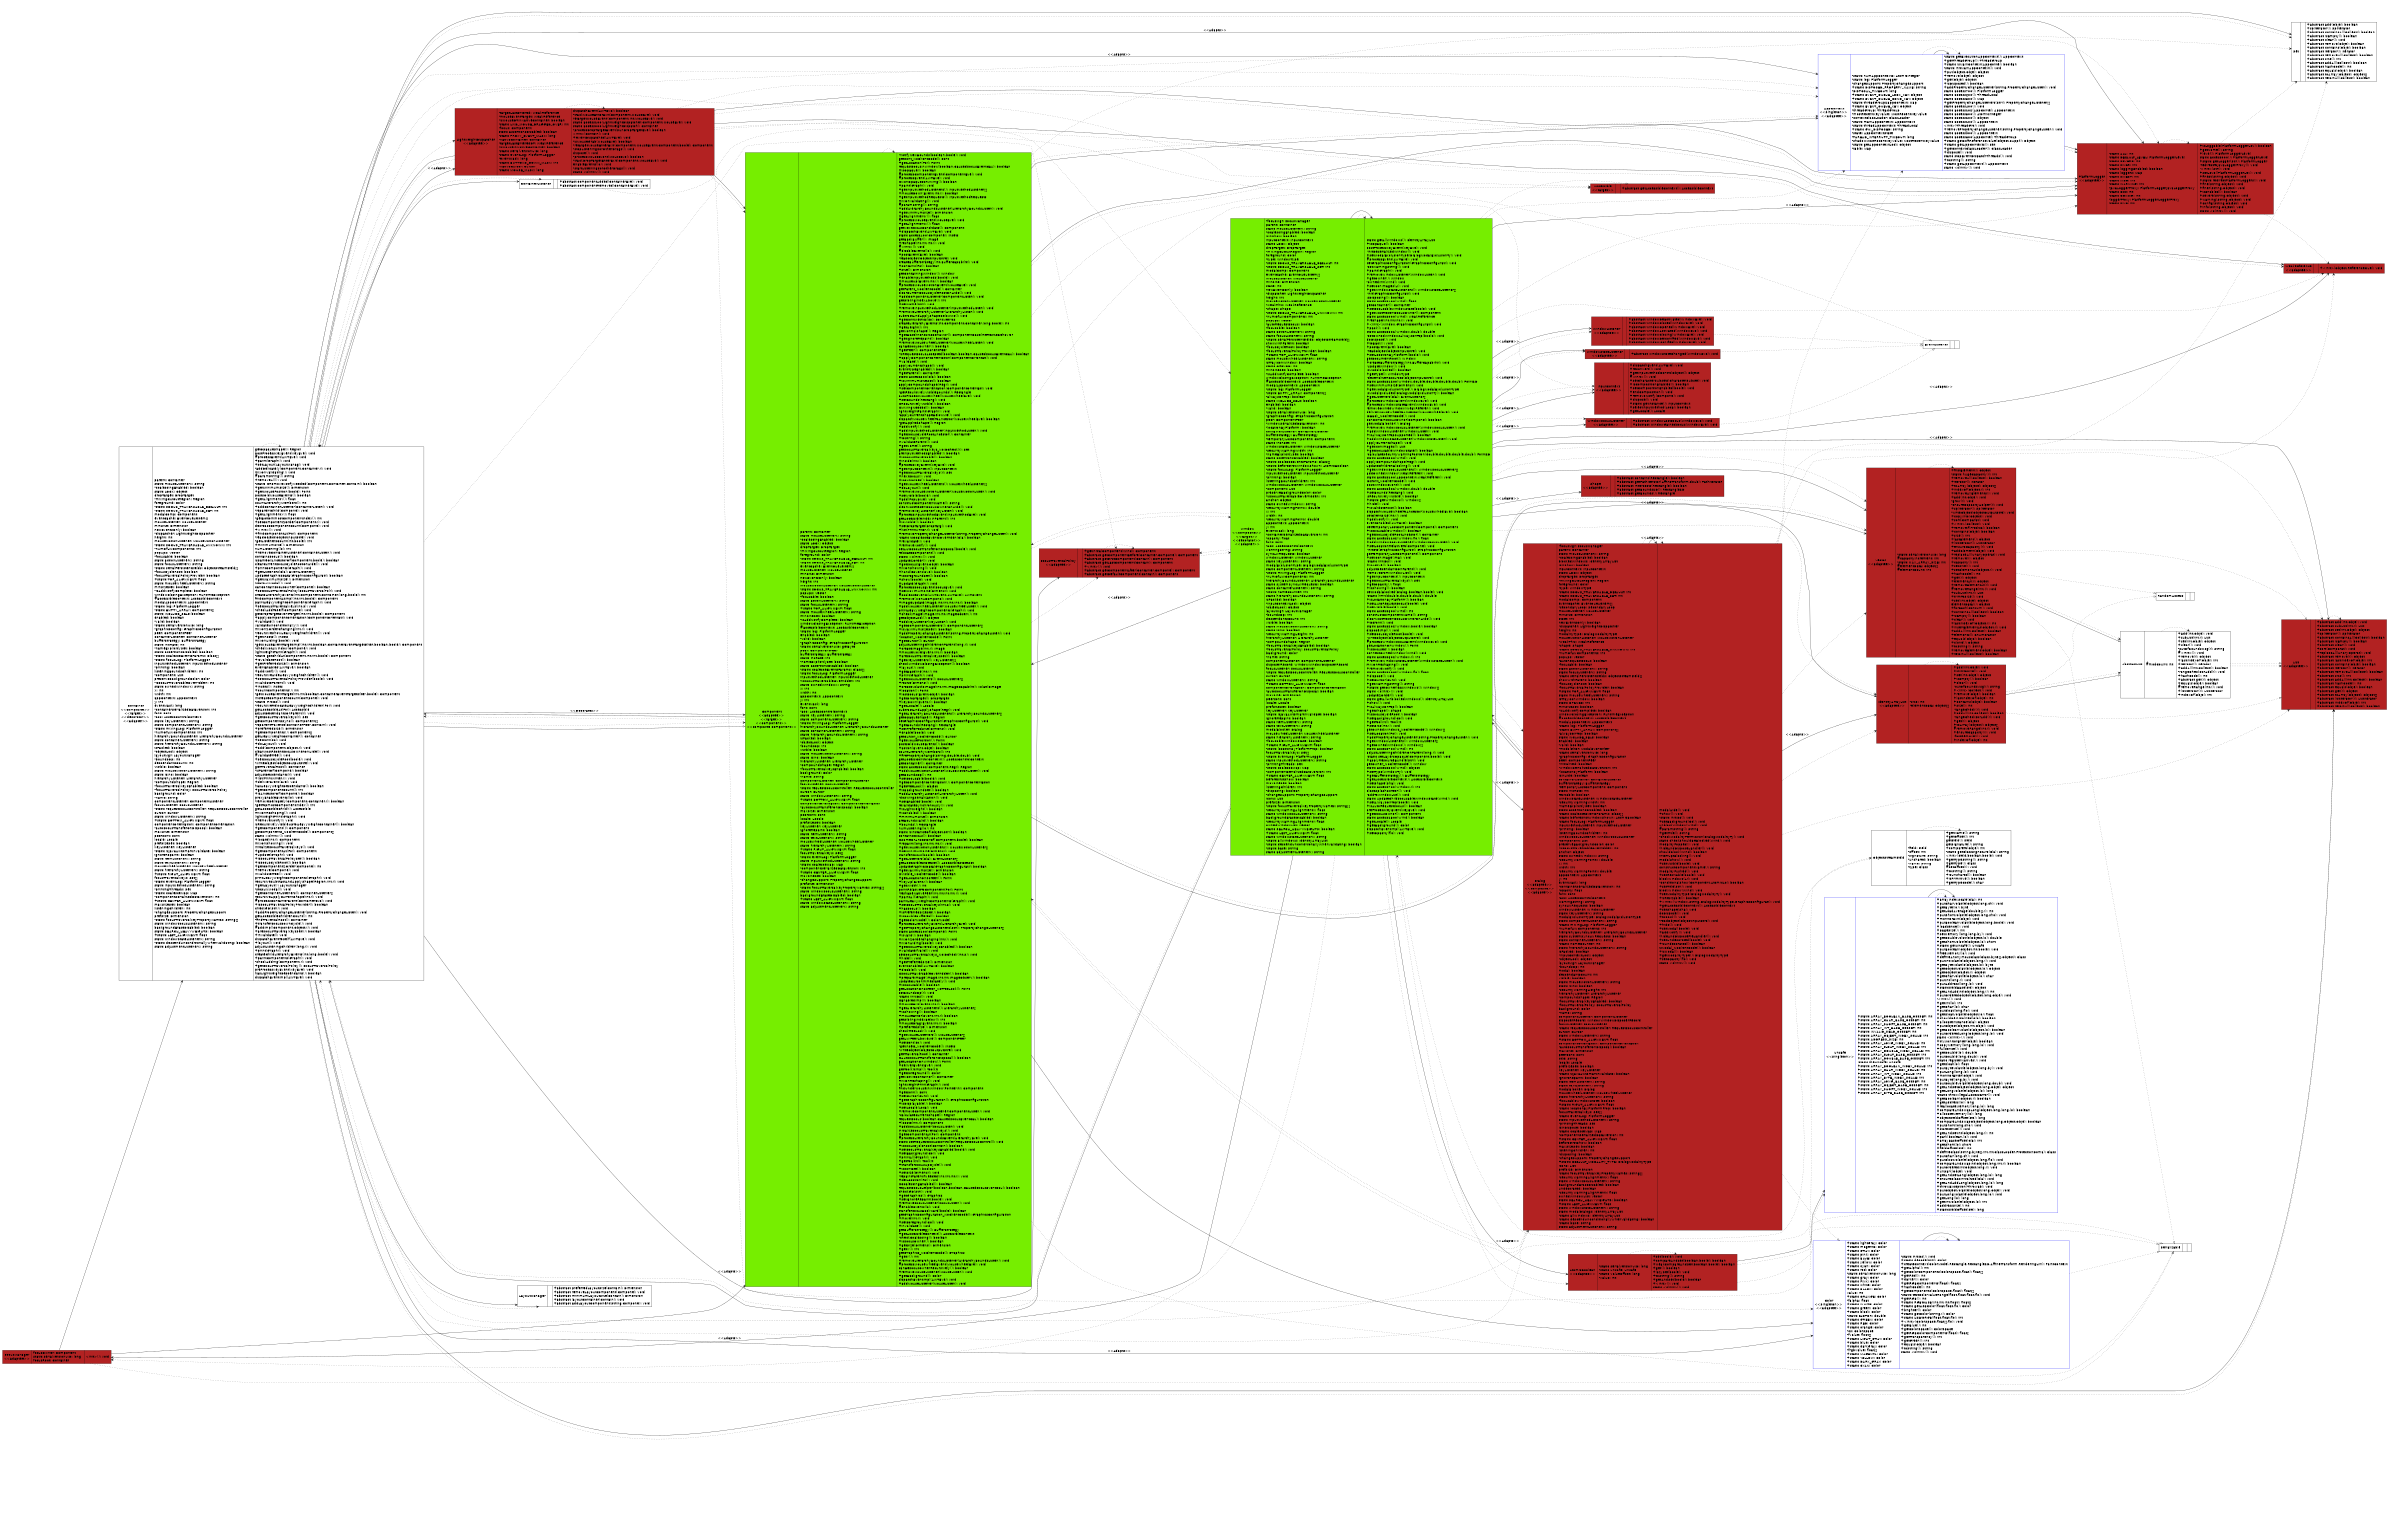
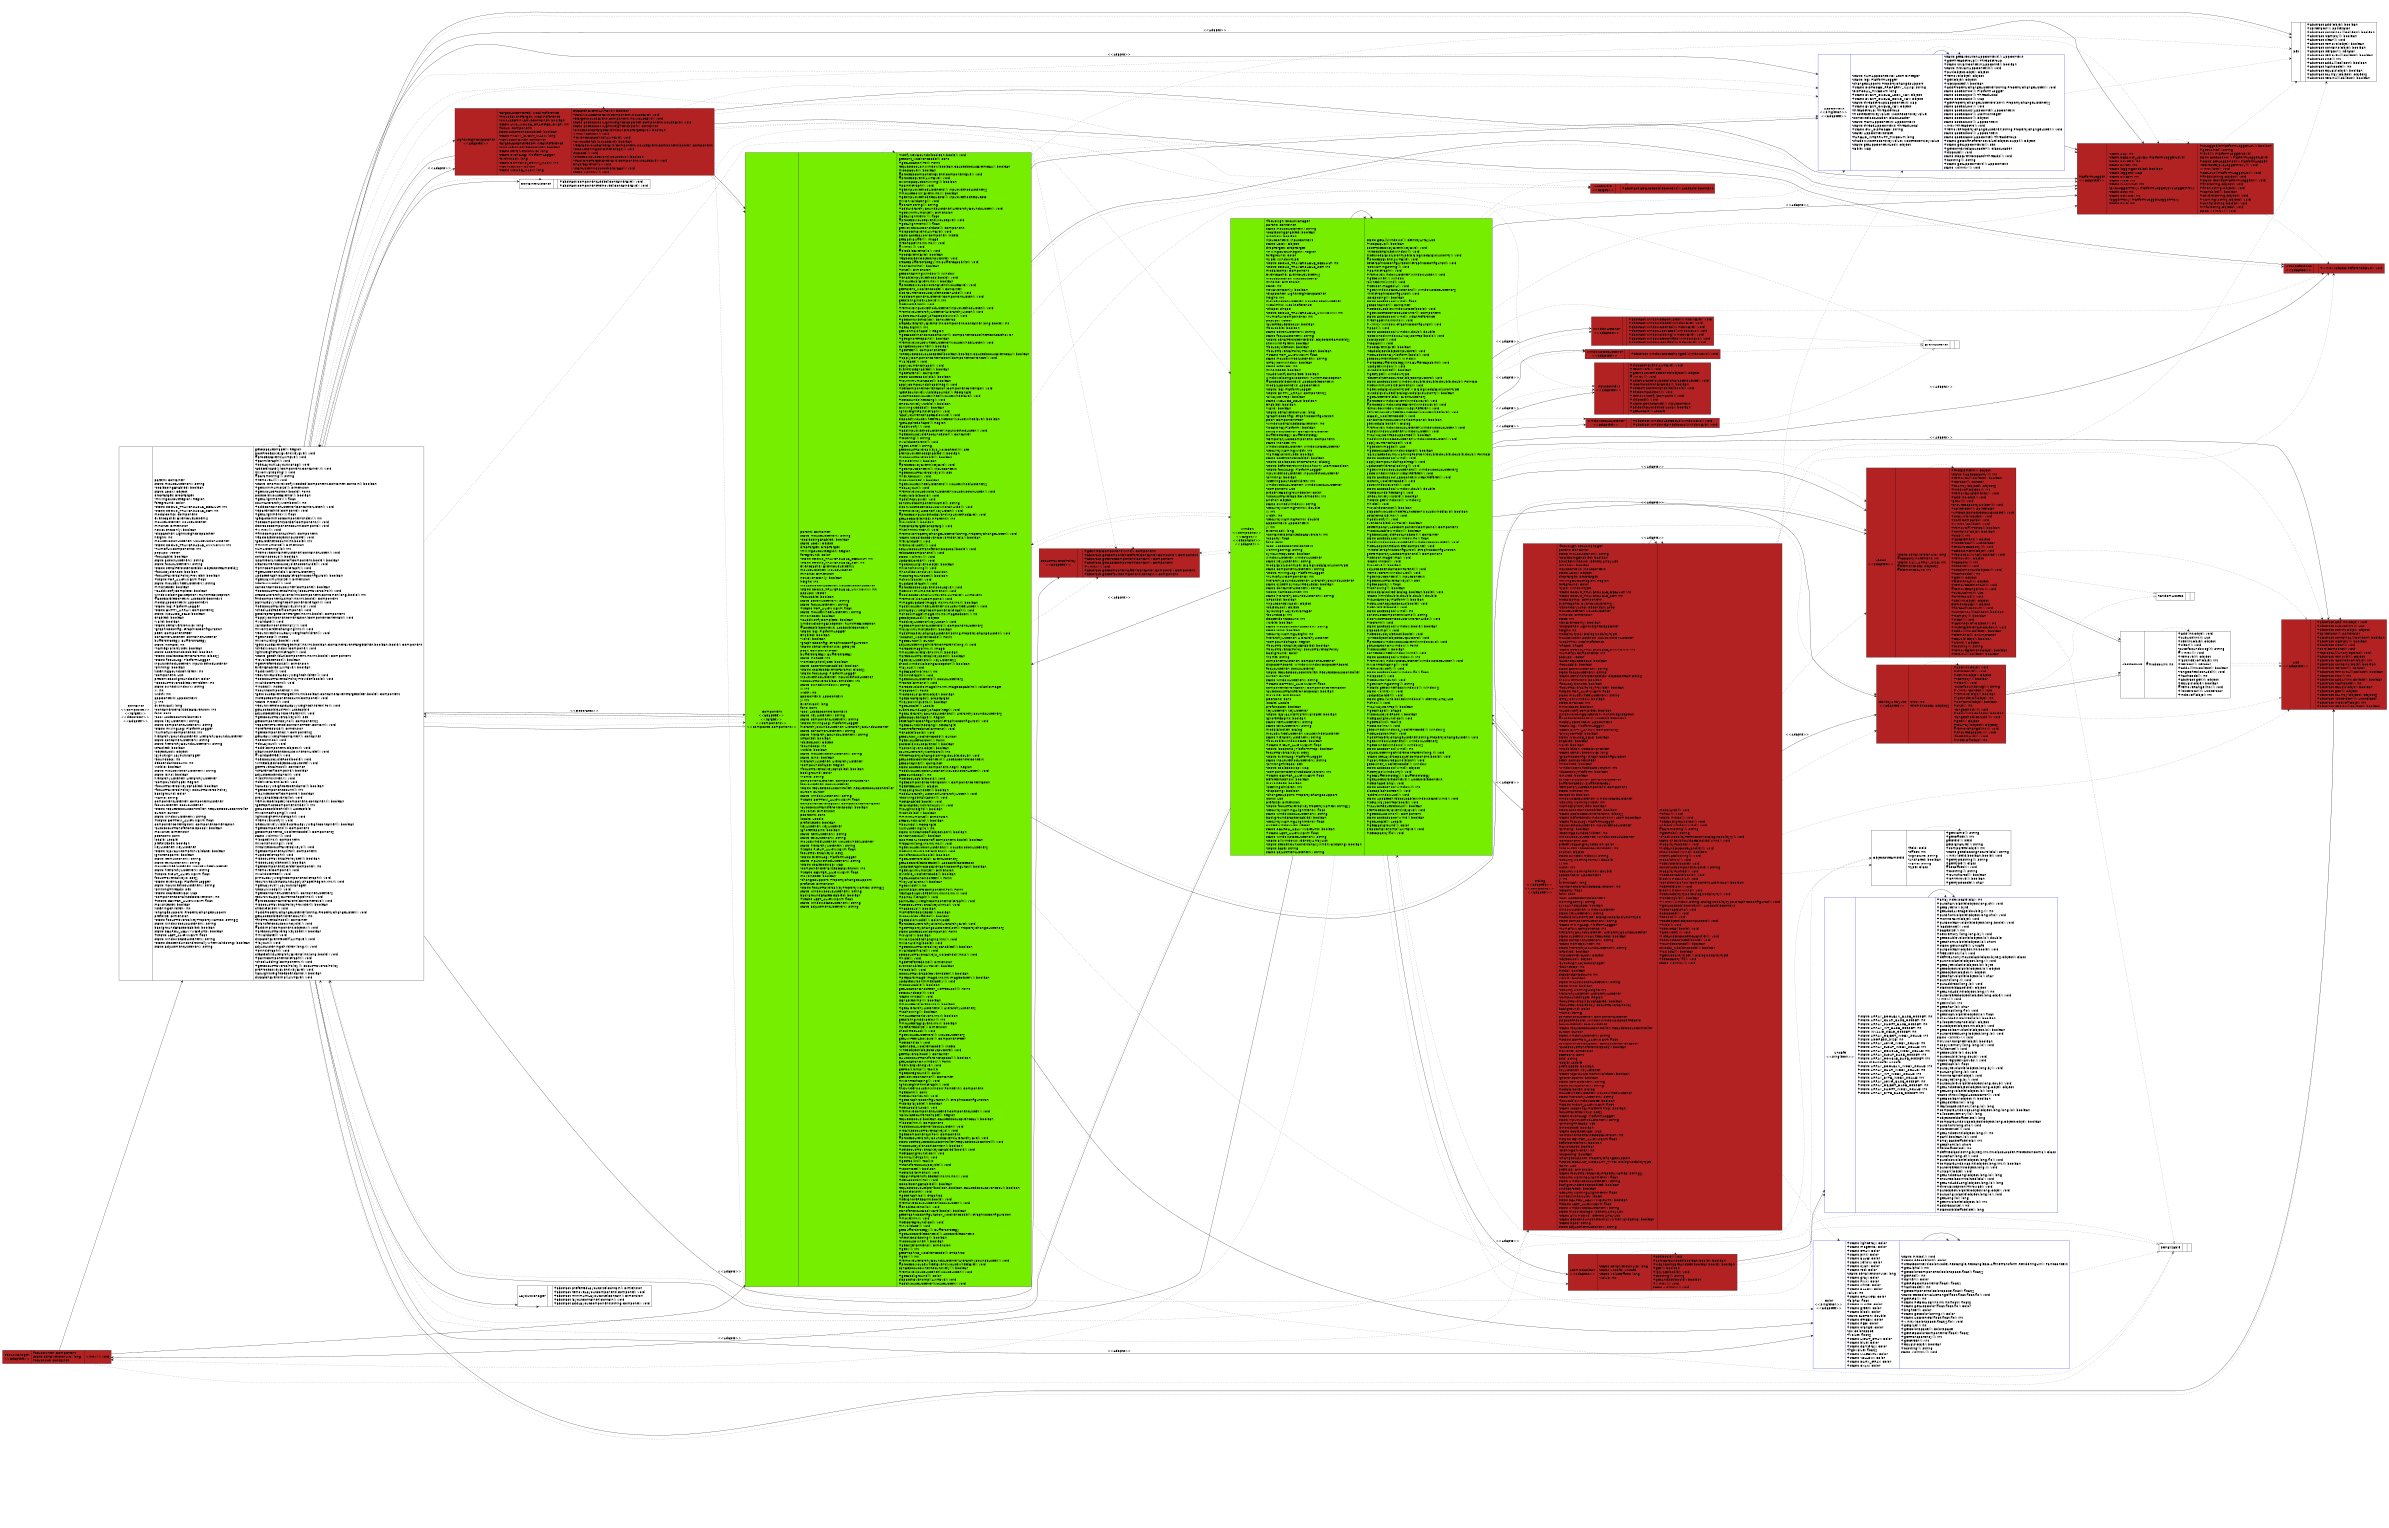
none -> (2177, 76)
(1653, 486) -> none
(1261, 1113) -> (1826, 870)
(1808, 1208) -> (1808, 1208)
